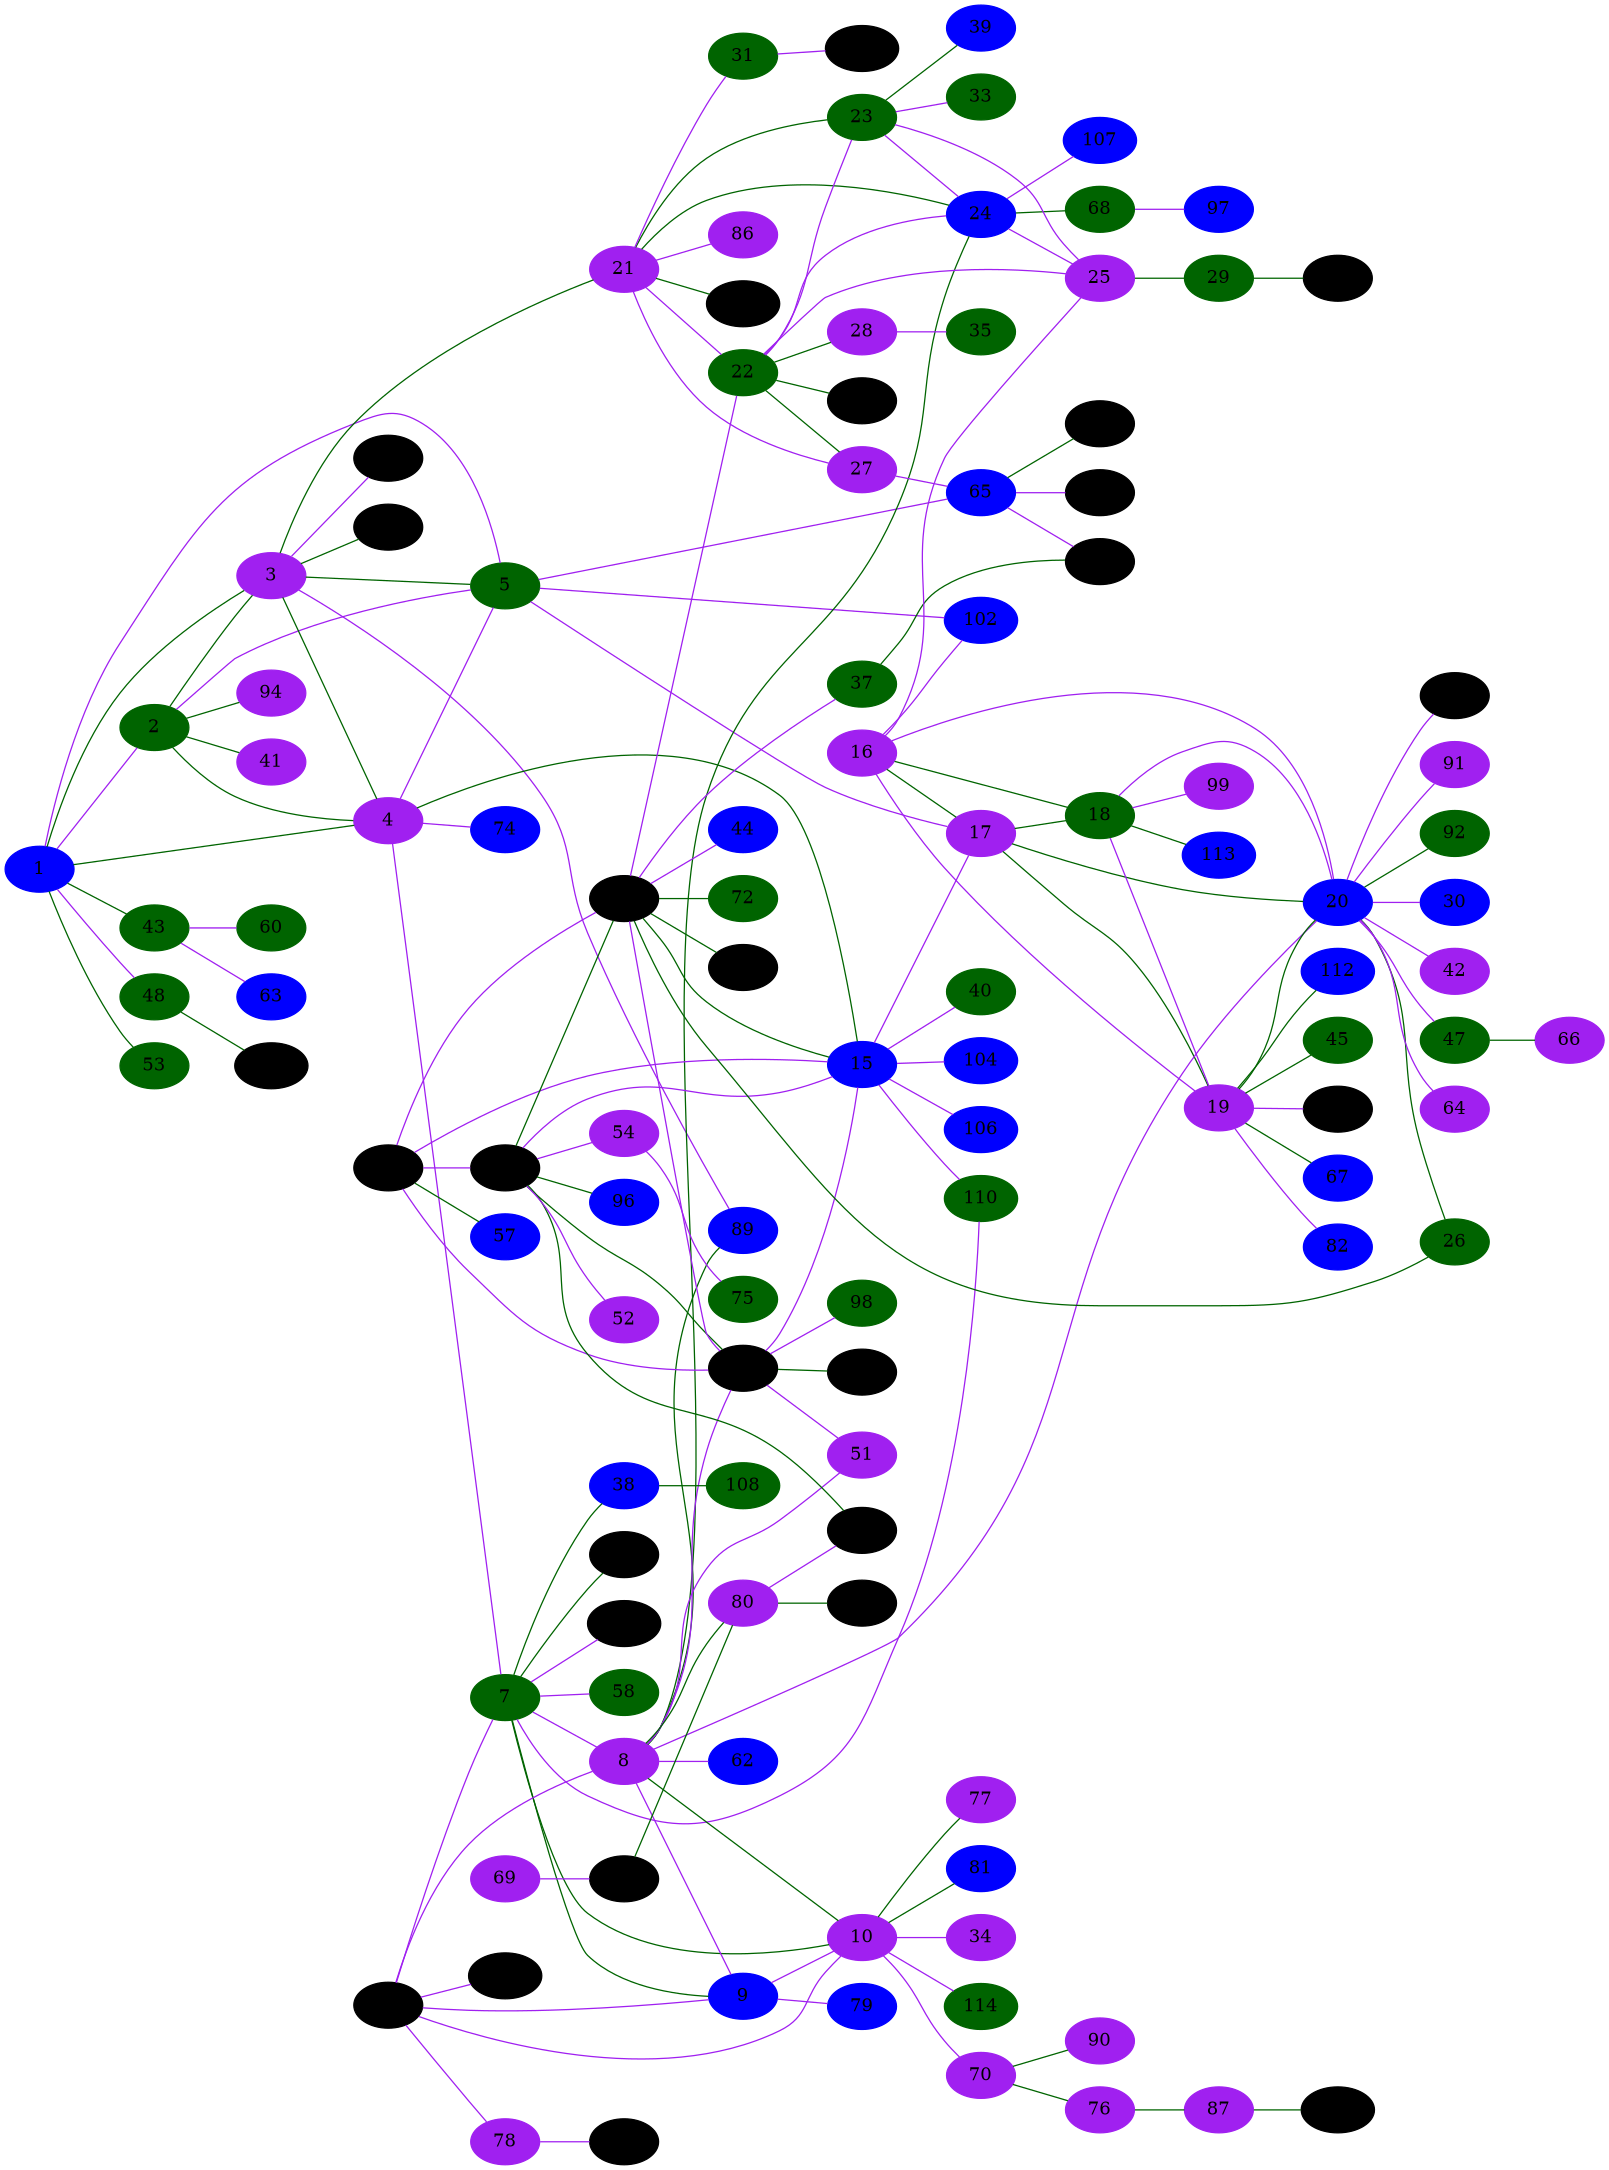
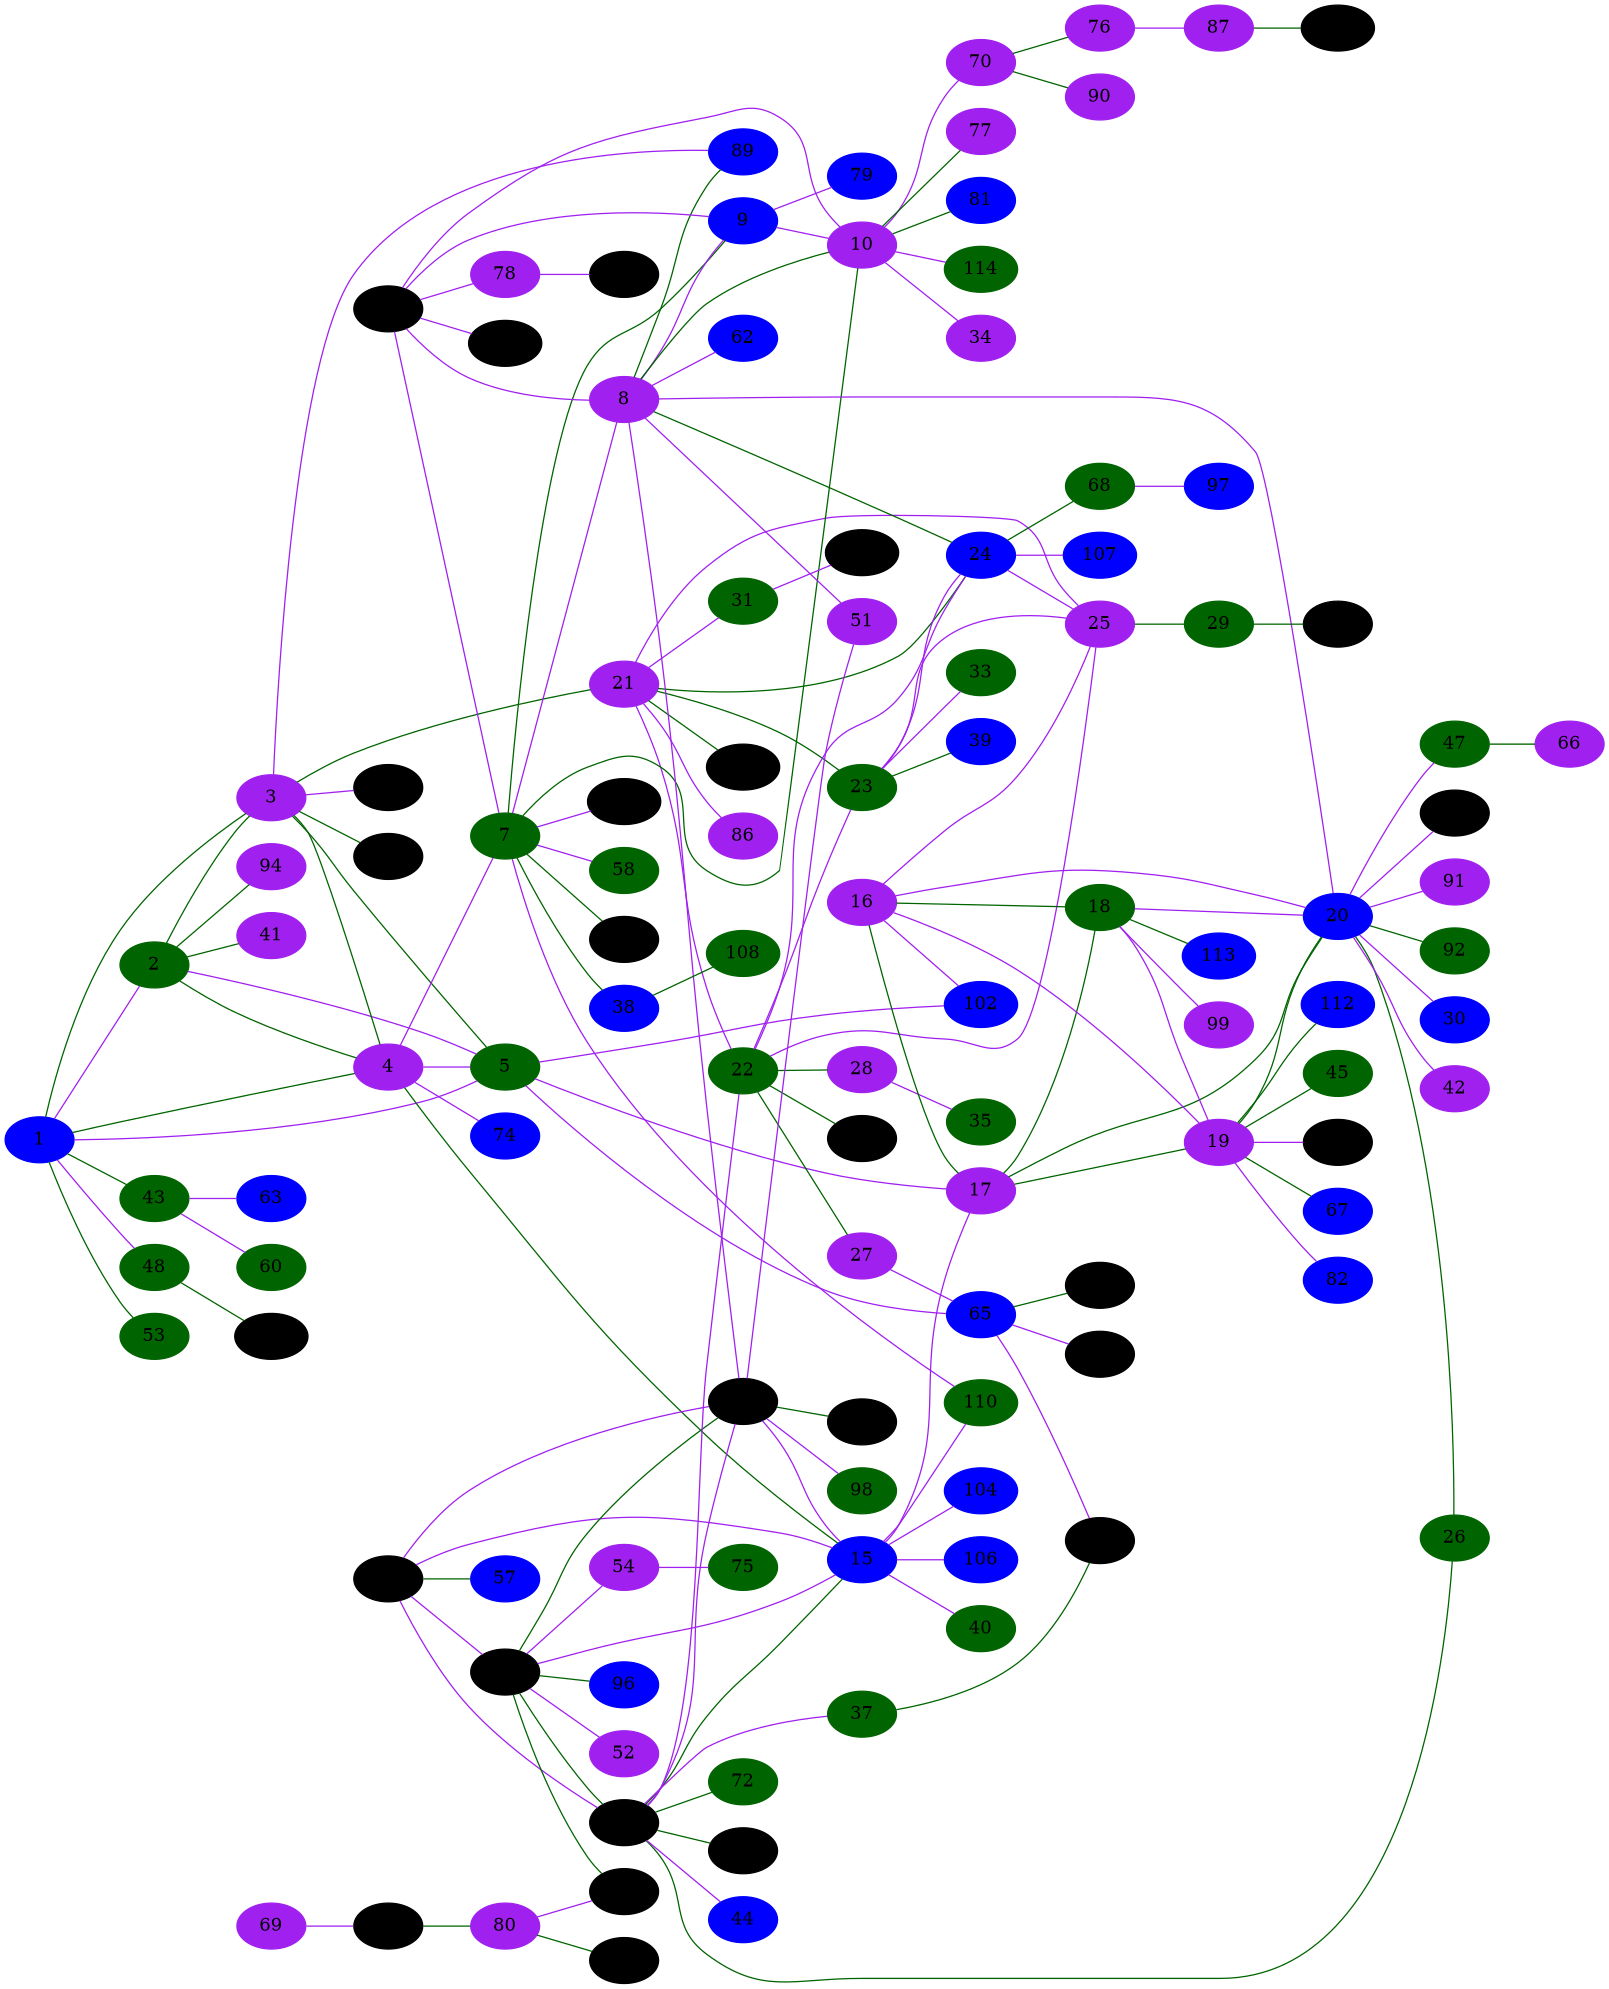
(706, 406) -> (850, 516)
(1455, 1109) -> none
(691, 1670) -> none
(1160, 2110) -> (1160, 28)
